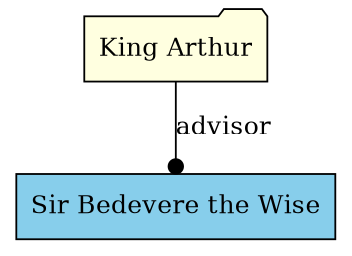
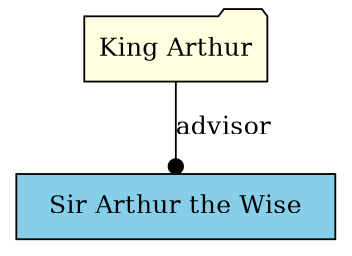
(176, 207) -> (176, 207)
